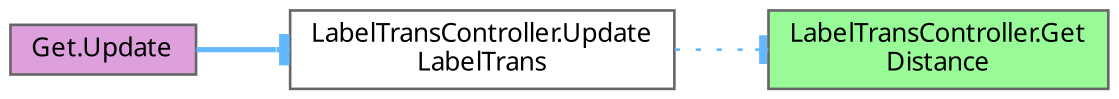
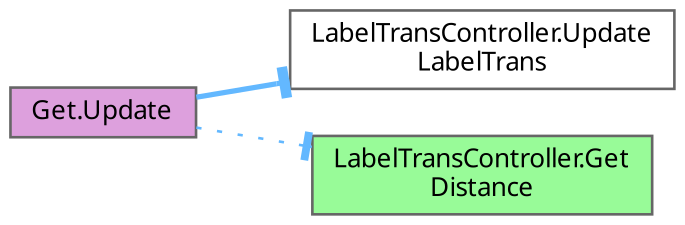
(715, 50) -> (248, 136)
